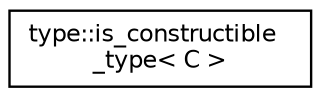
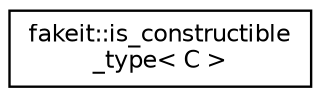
(160, 49) -> (160, 49)
